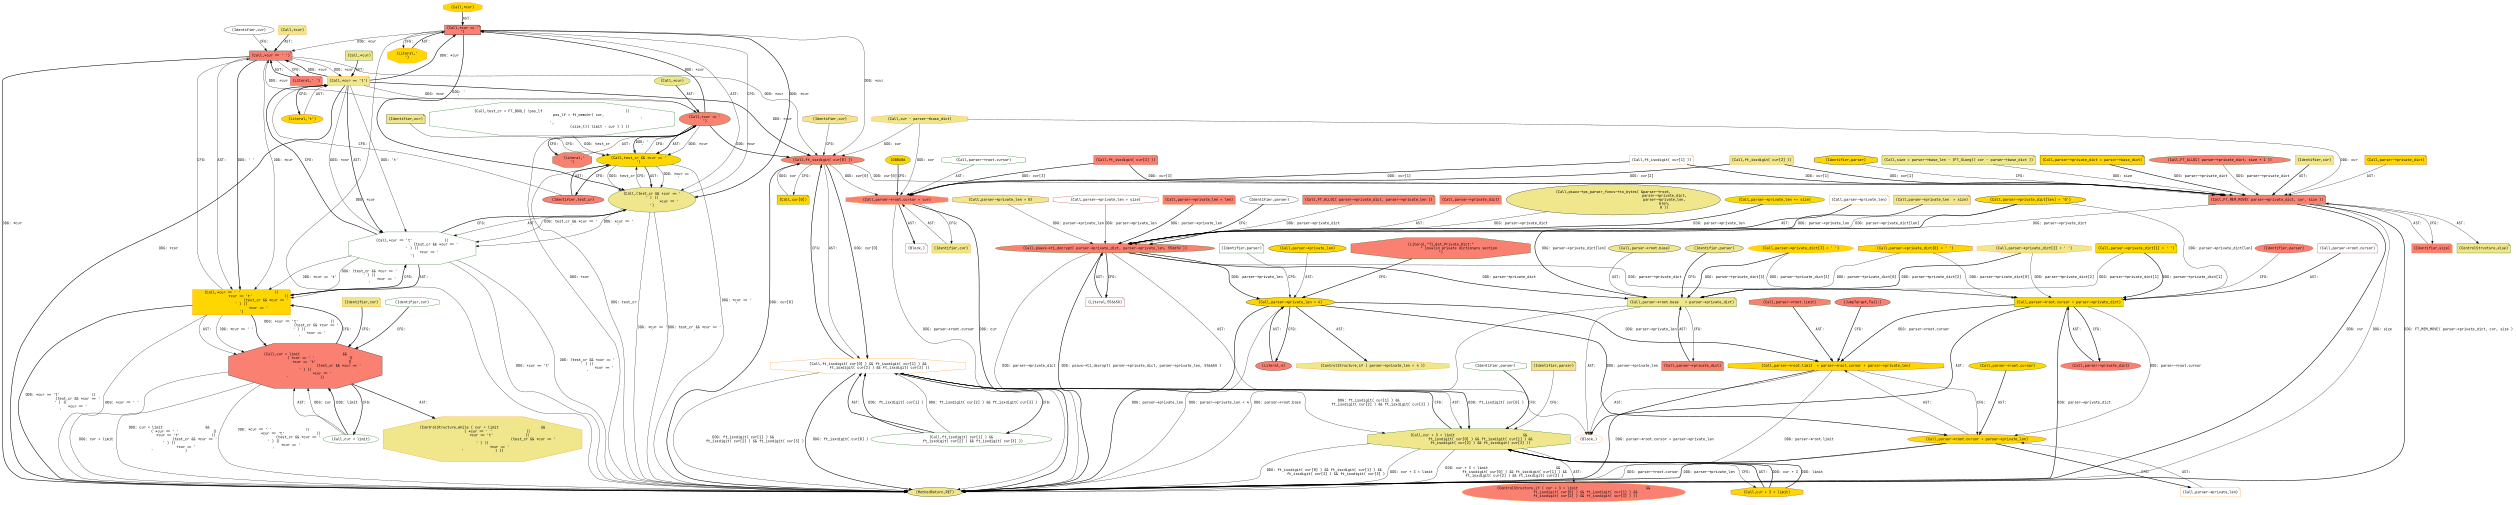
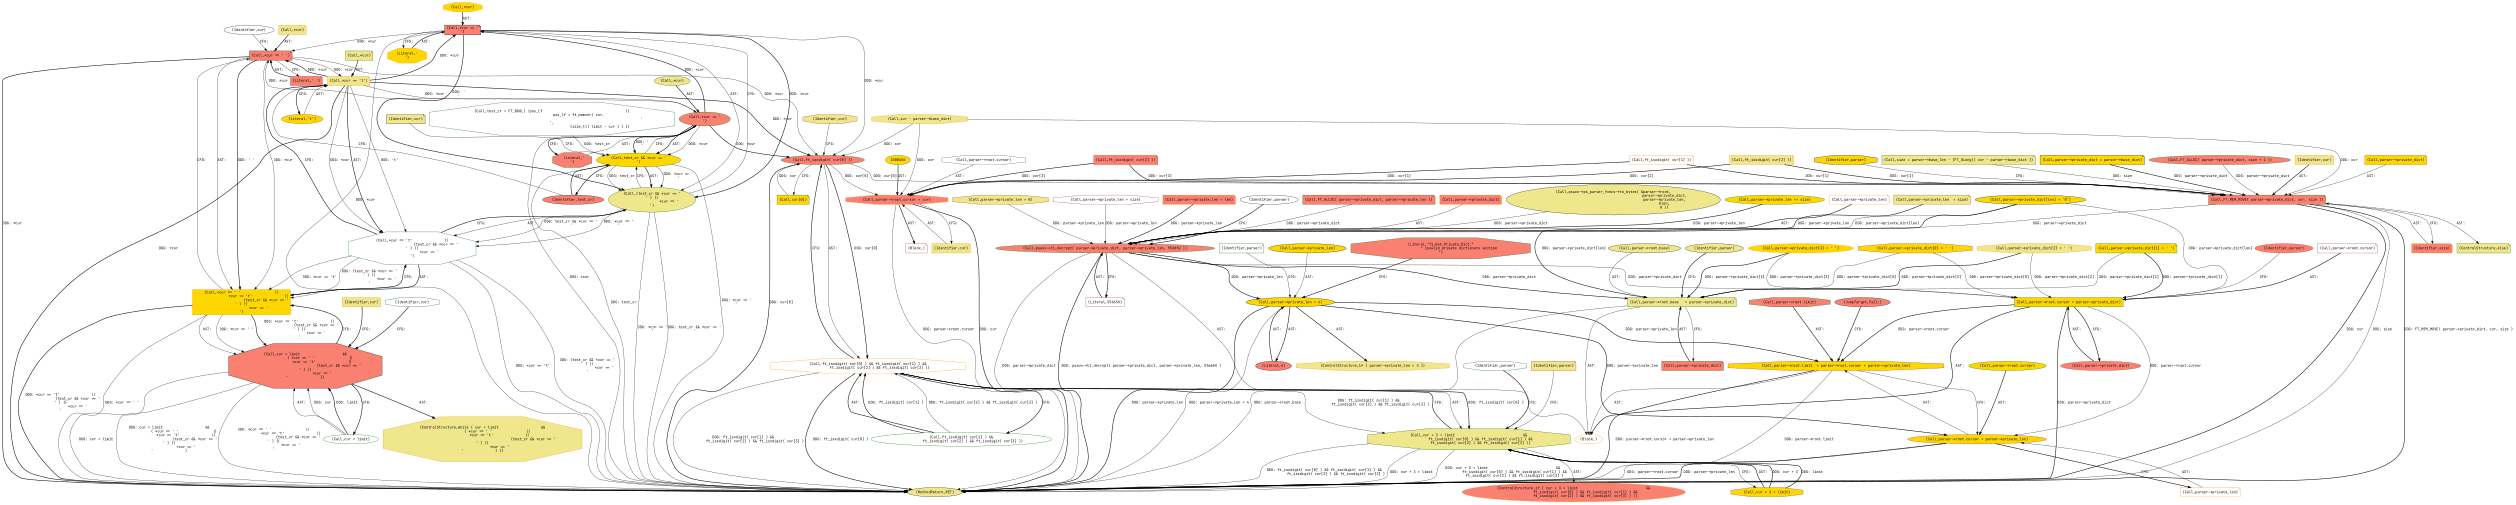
(903, 176) -> (903, 176)
(1294, 329) -> (1294, 329)
